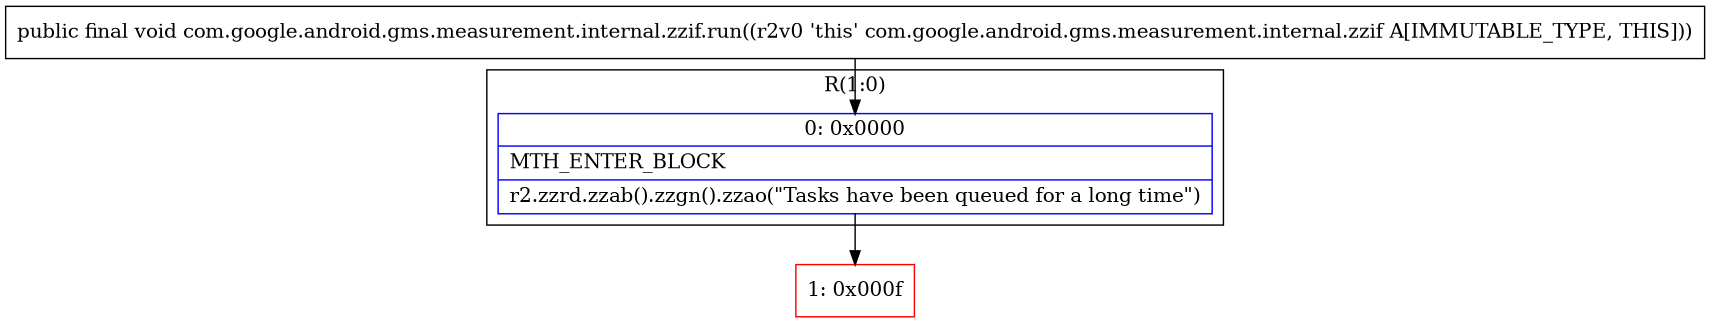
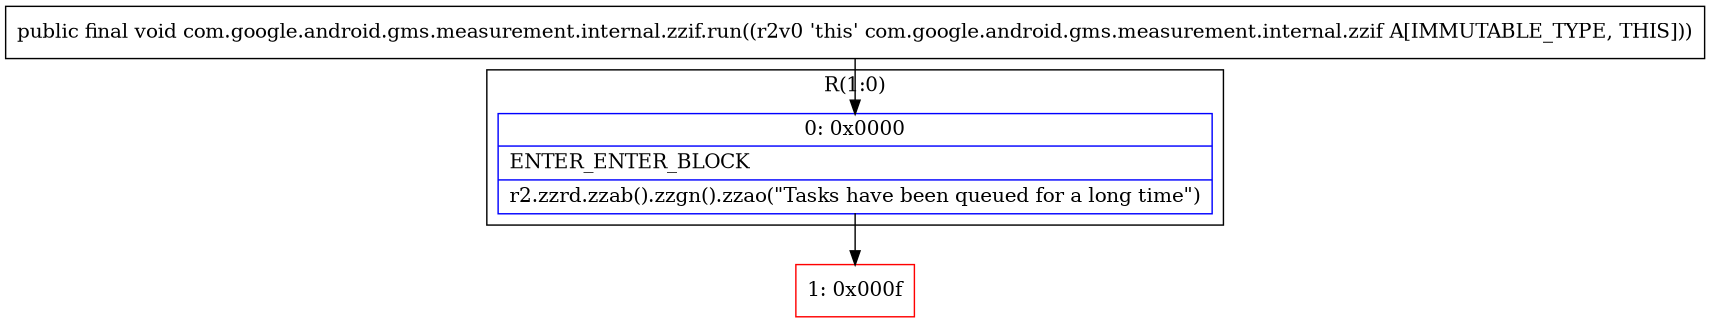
(618, 162) -> (630, 162)
